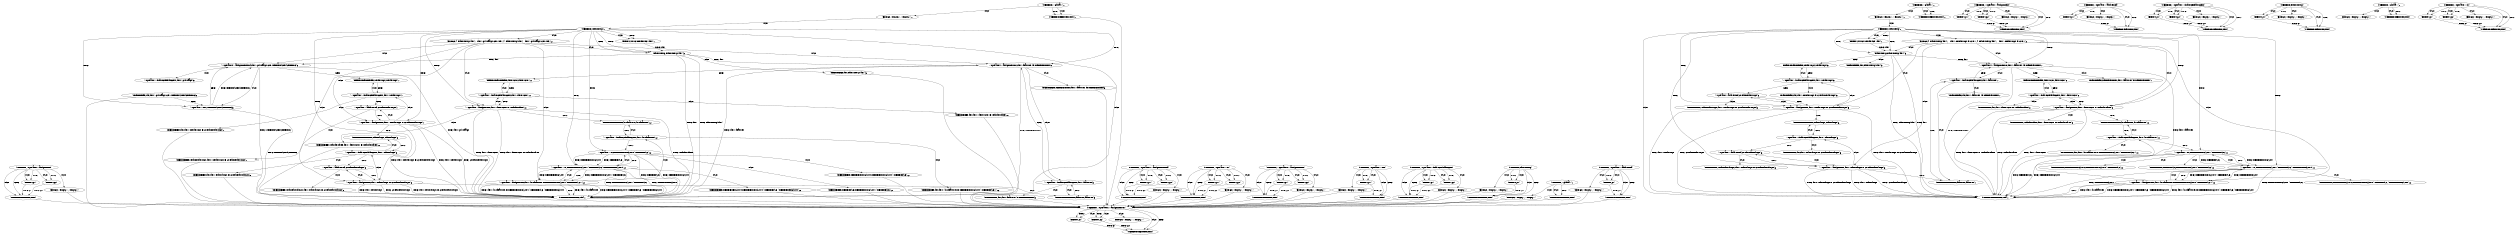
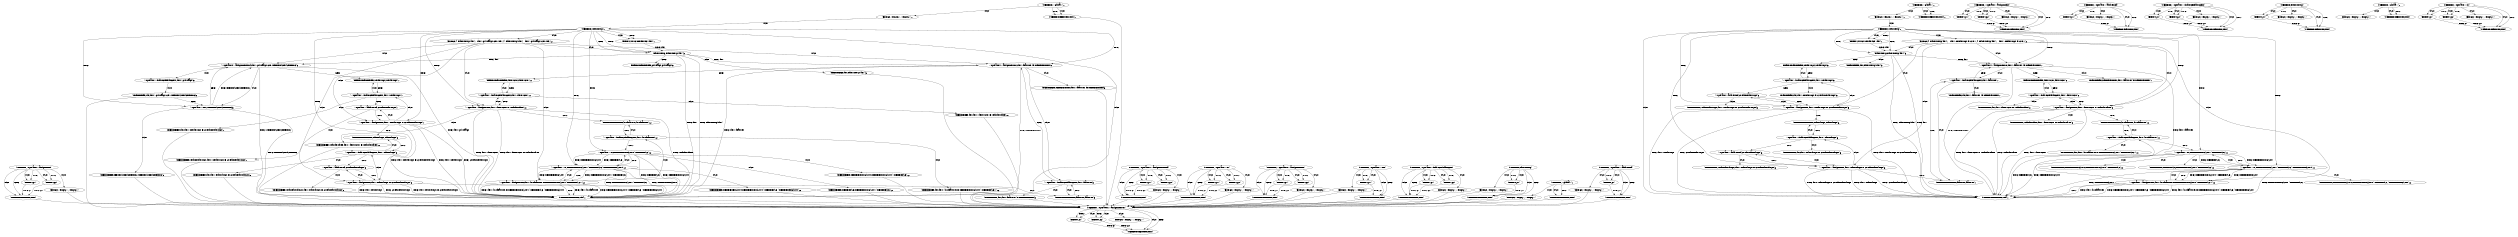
none -> (652, 65)
none -> (167, 87)
none -> (132, 175)
